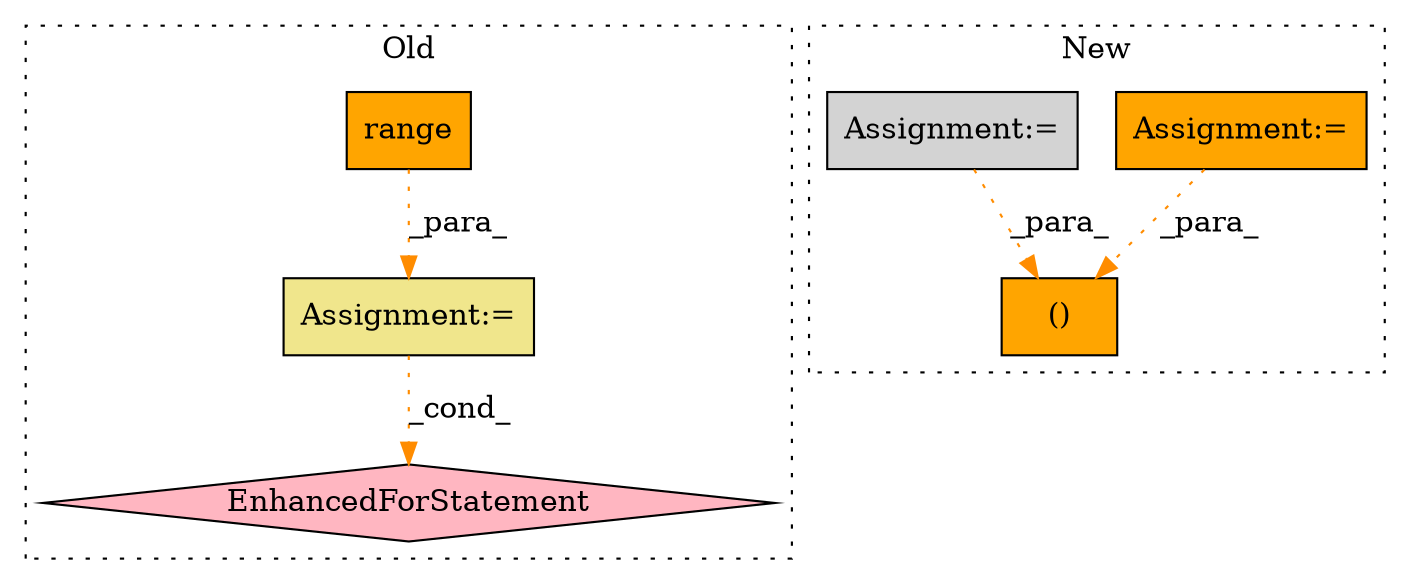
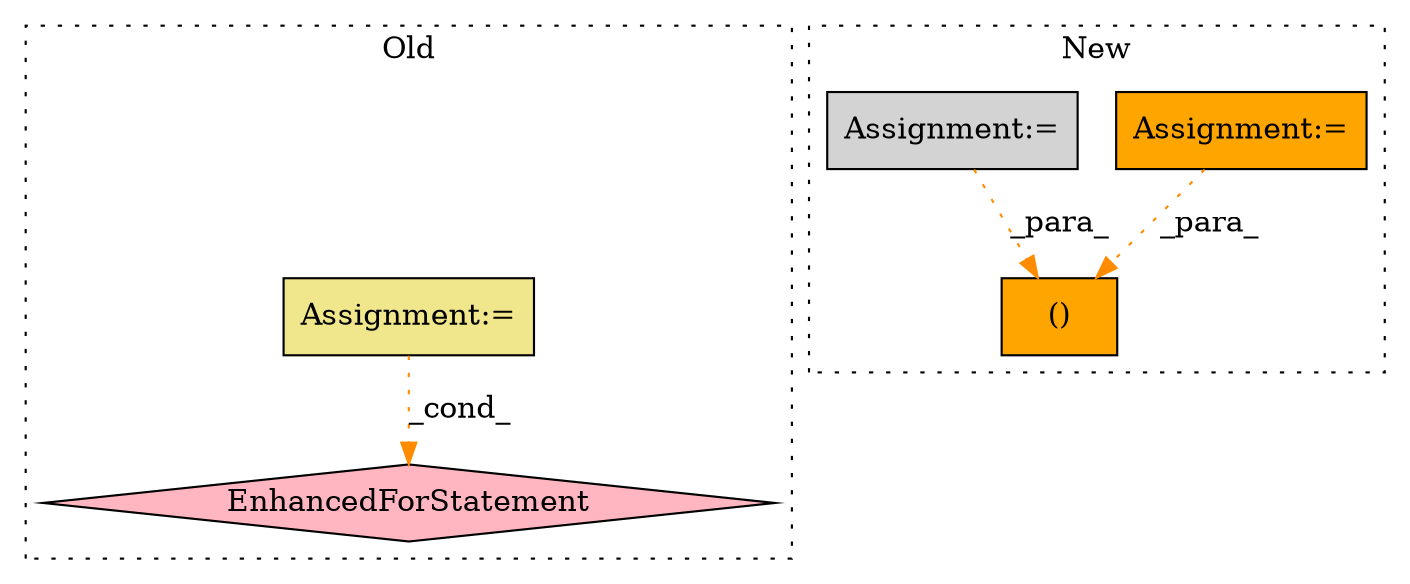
(409, 131) -> none
